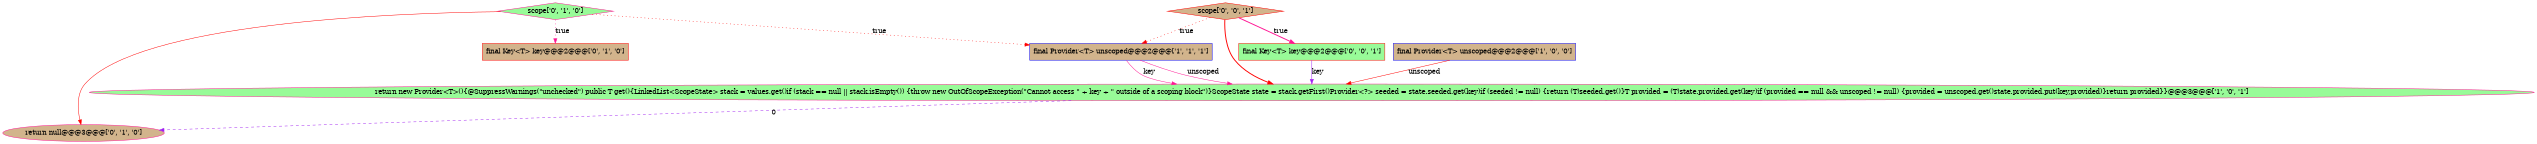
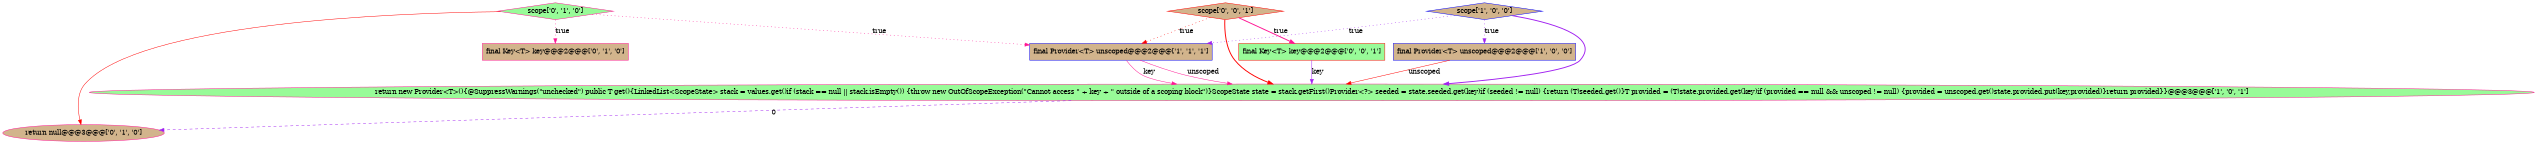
none -> (1484, 11)
(809, 29) -> (809, 29)
(555, 52) -> (555, 52)
